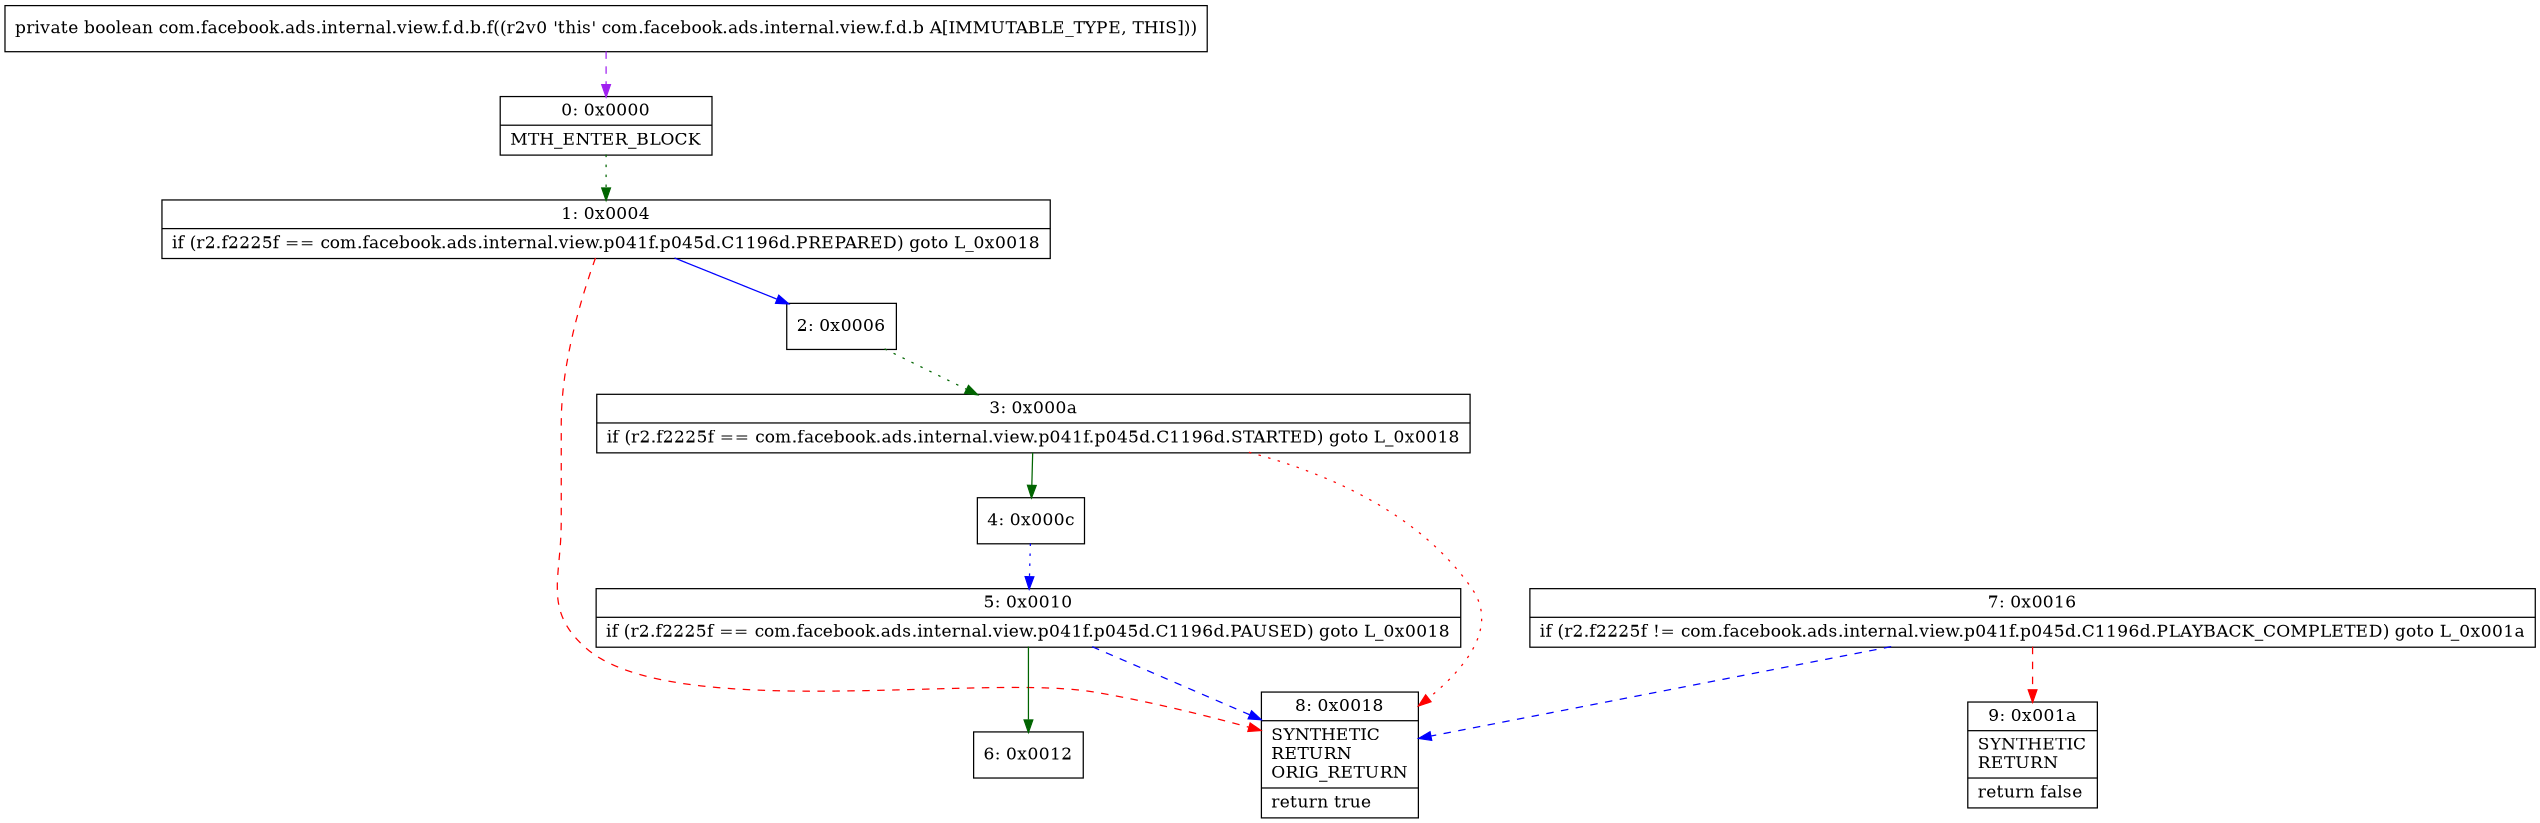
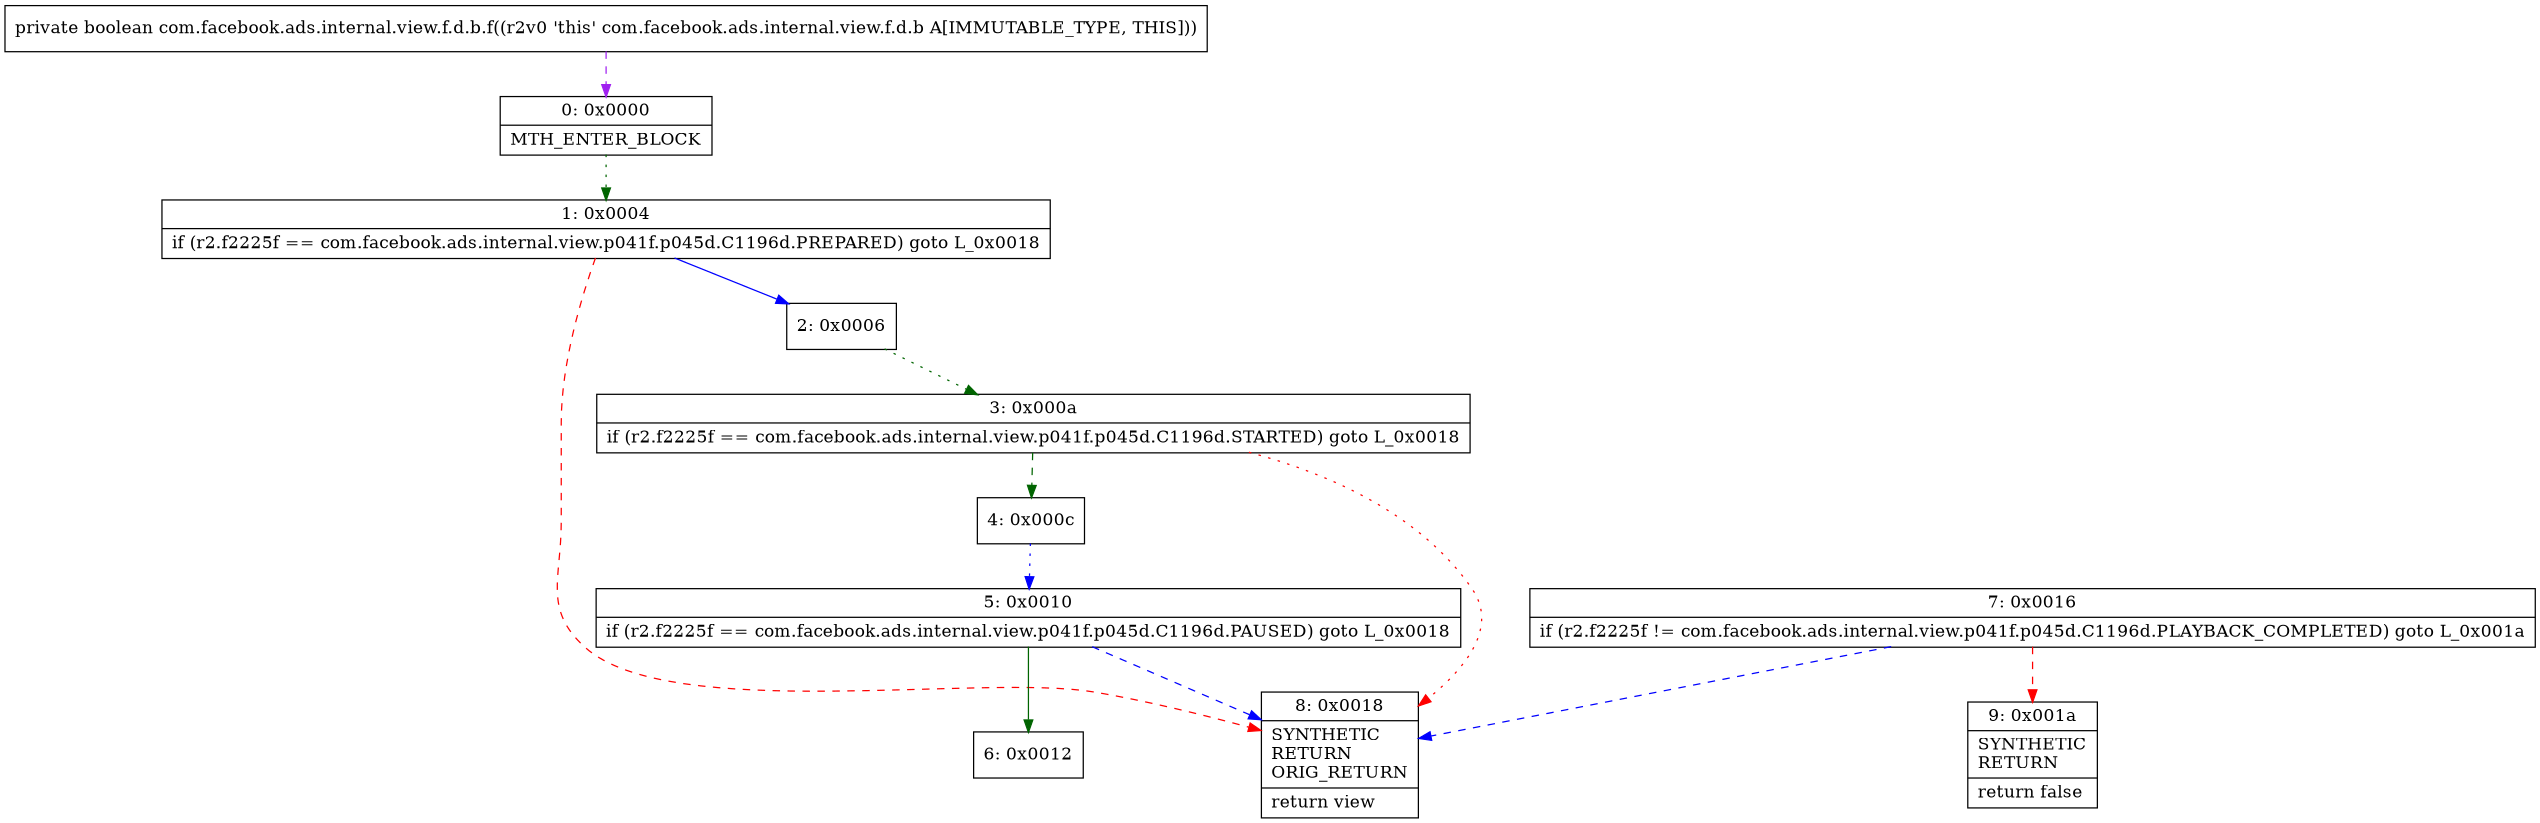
(1032, 469) -> (1032, 469)
(1322, 802) -> (1324, 802)
